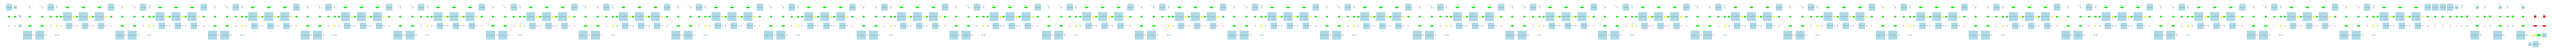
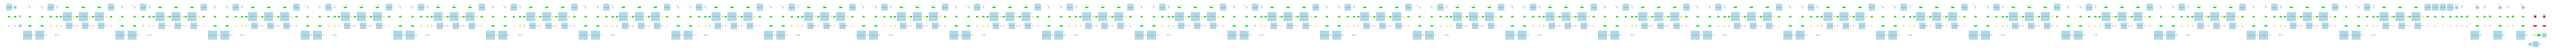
(2443, 26) -> (2443, 26)
